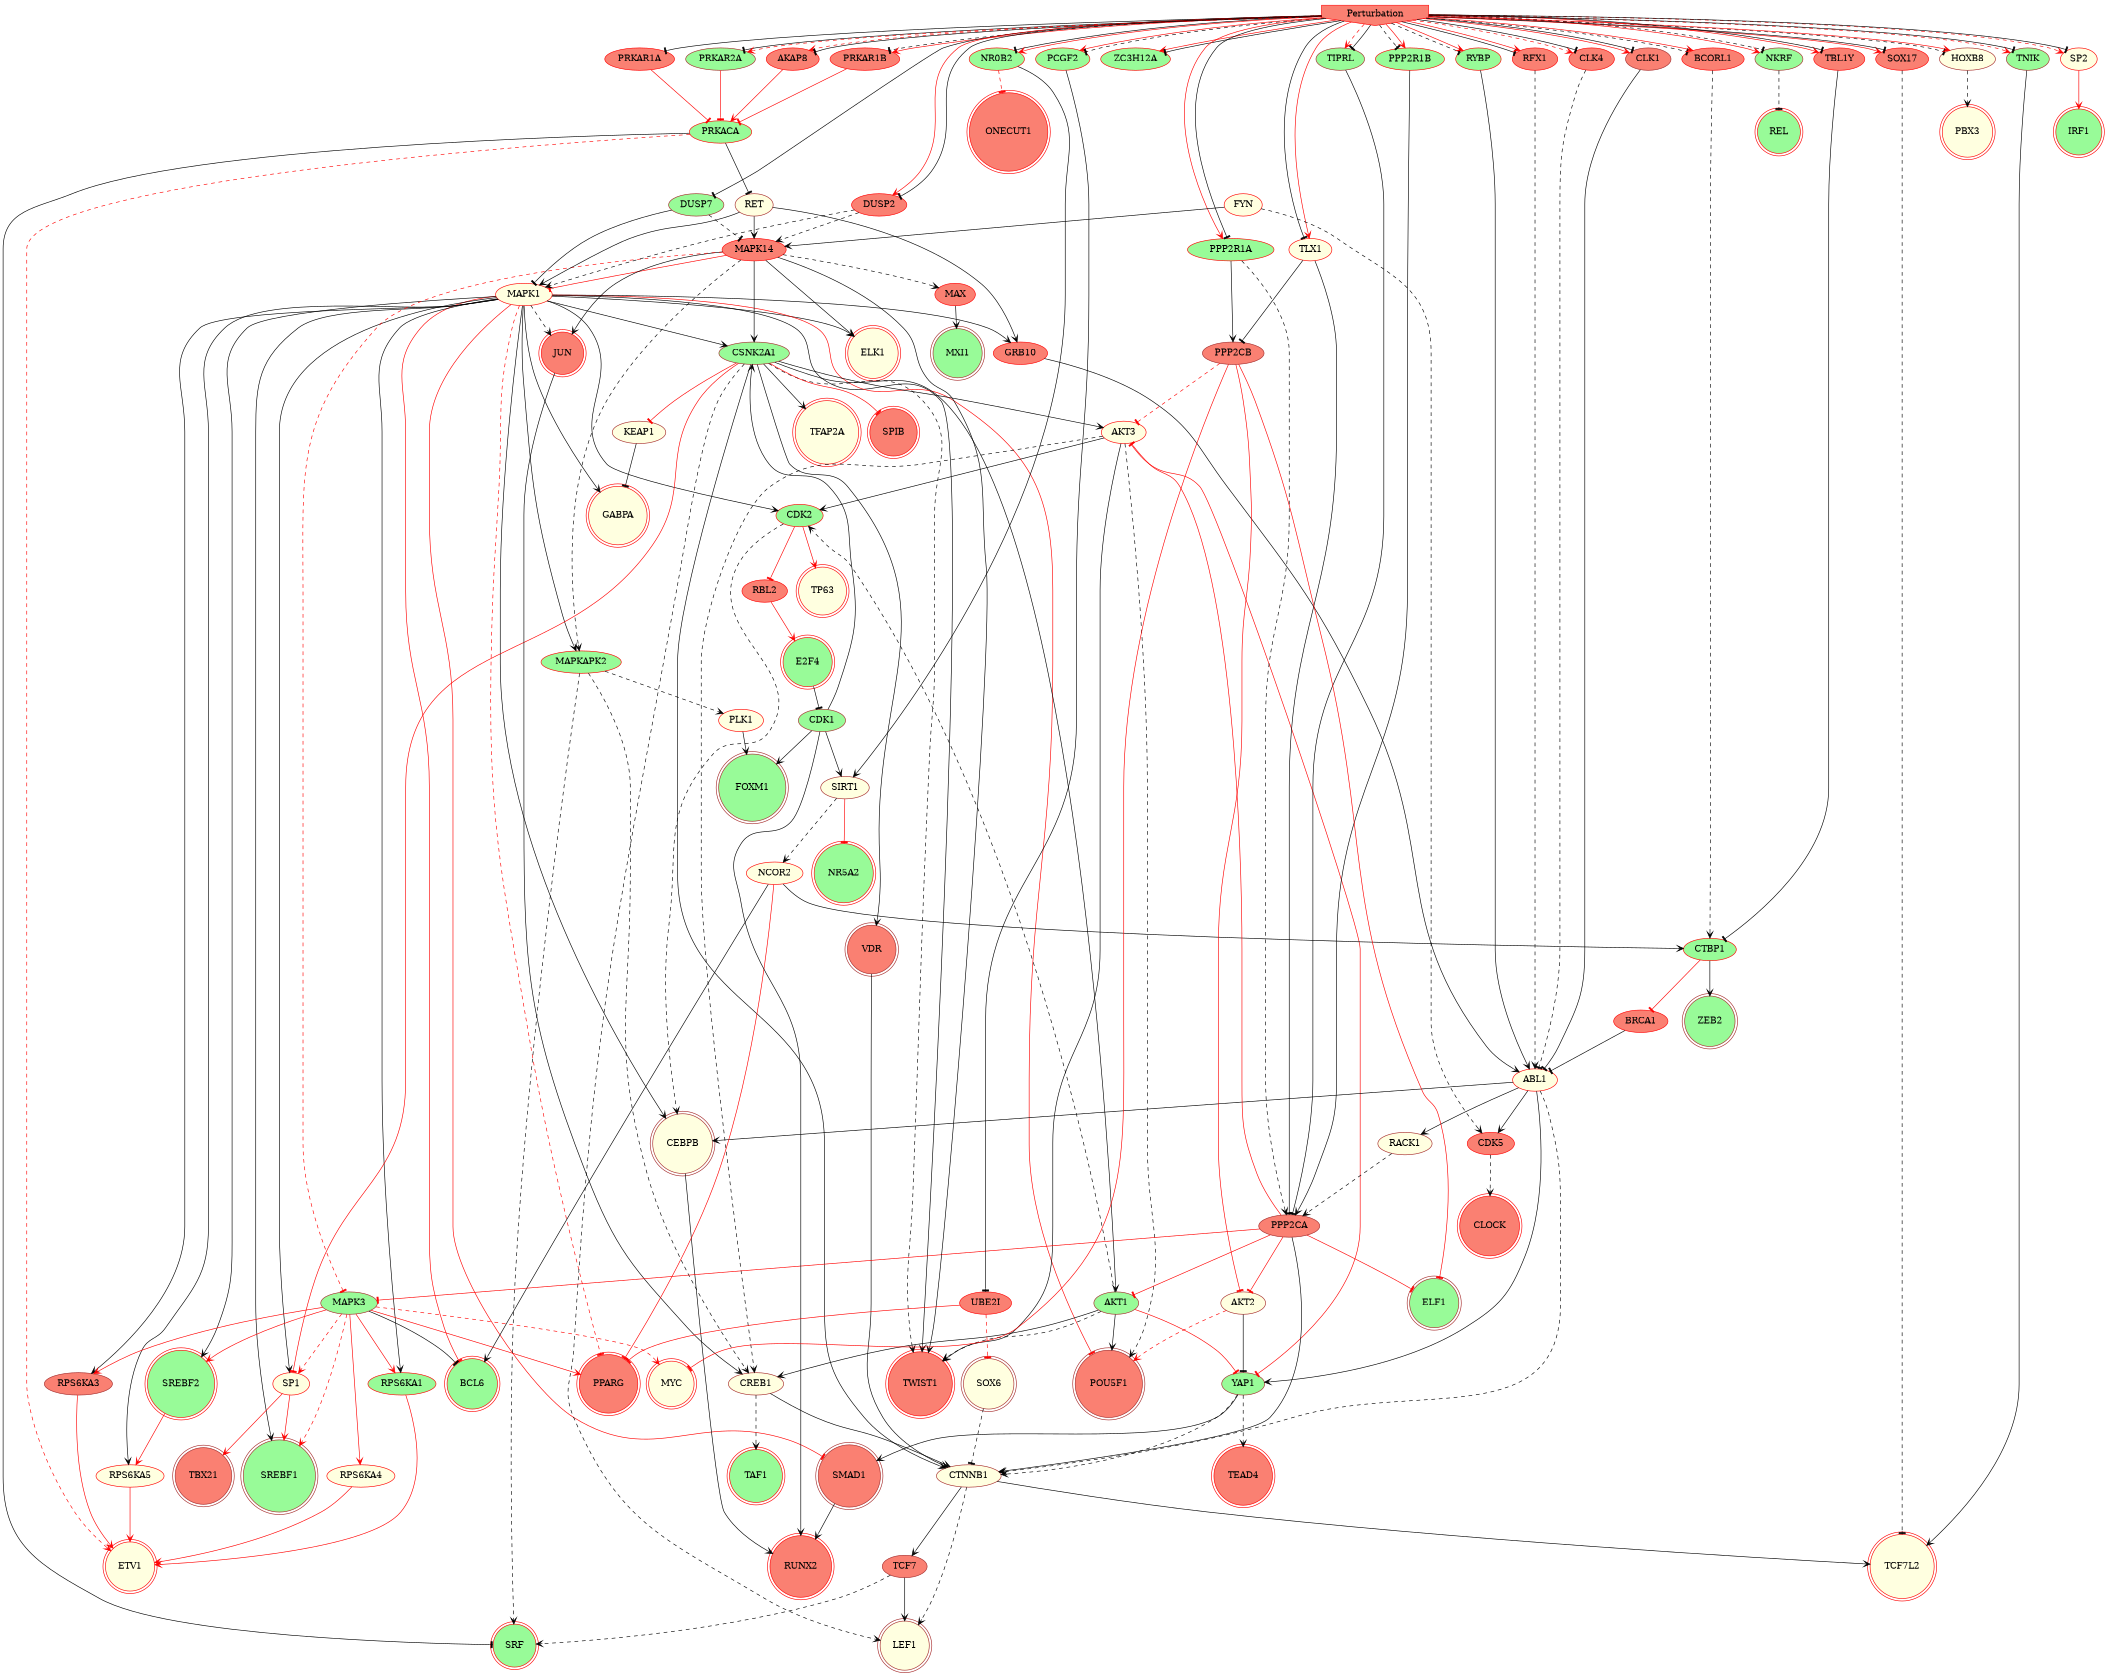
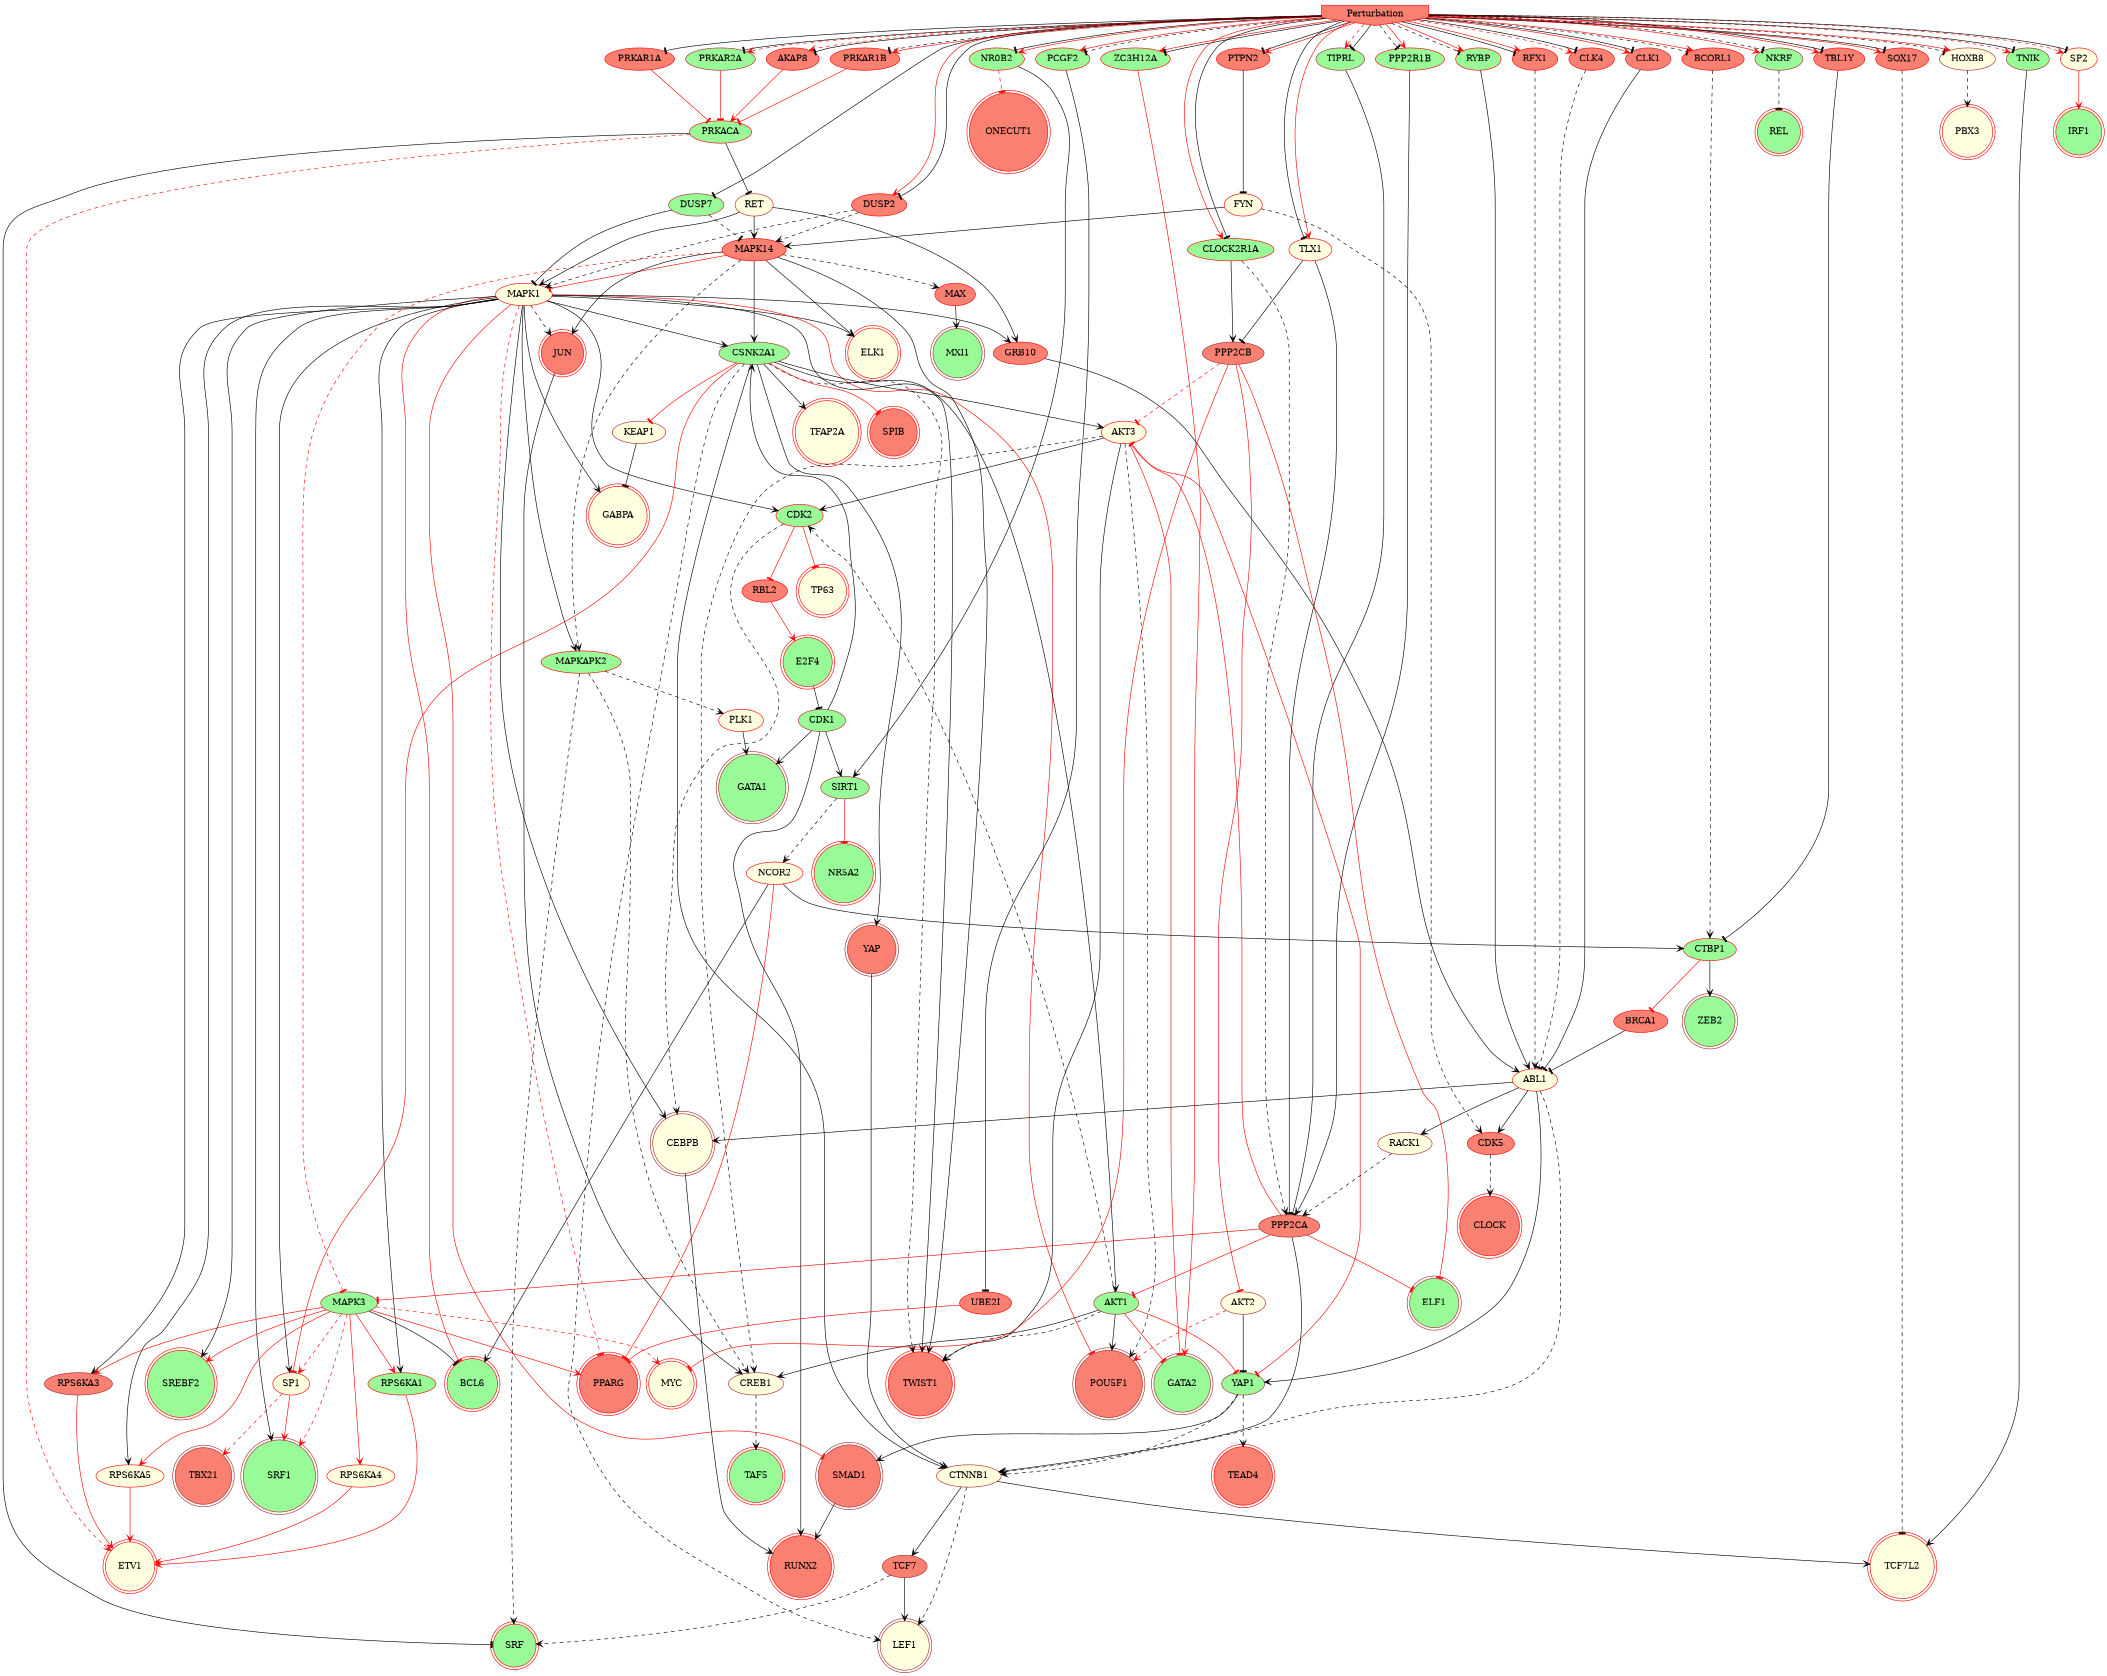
none -> (1243, 59)
(1231, 250) -> (1231, 250)
(809, 546) -> (809, 546)
(752, 788) -> (752, 788)
(845, 788) -> (845, 788)
(872, 950) -> (872, 950)
(1267, 1263) -> none
(989, 1384) -> none
none -> (1182, 1384)
(255, 1422) -> (255, 1422)
(856, 1431) -> none
(152, 1436) -> (241, 1391)
(279, 1476) -> (279, 1476)
(756, 1476) -> (756, 1476)
